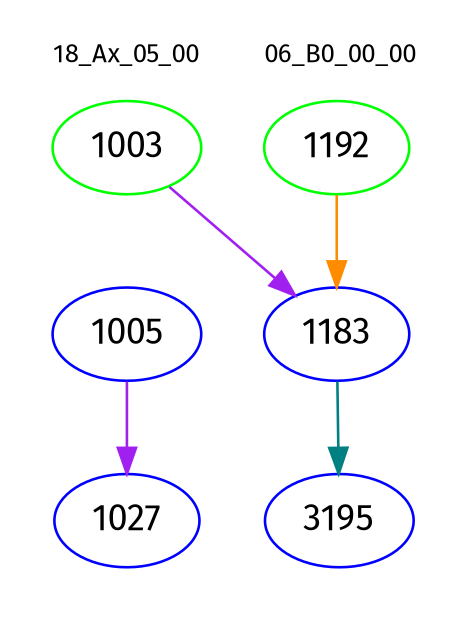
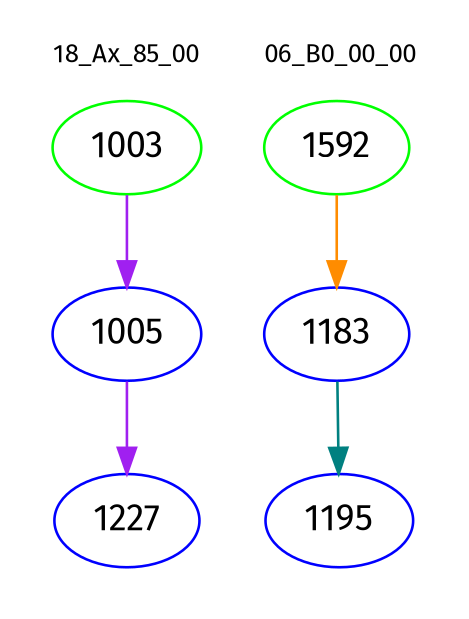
(127, 56) -> (127, 56)
(337, 148) -> (337, 148)
(206, 219) -> (127, 228)
(127, 521) -> (127, 521)
(339, 521) -> (339, 521)
